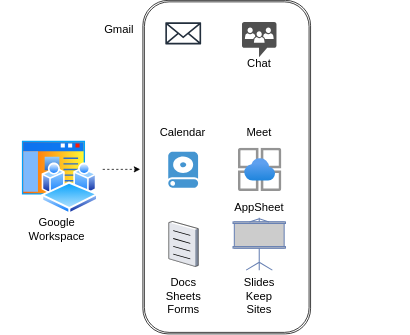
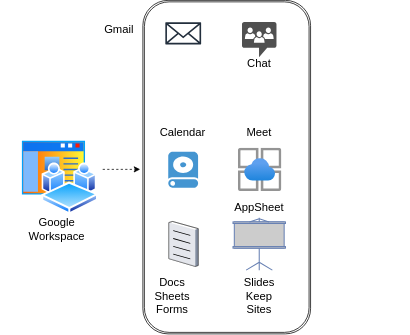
(183, 296) -> (172, 296)
